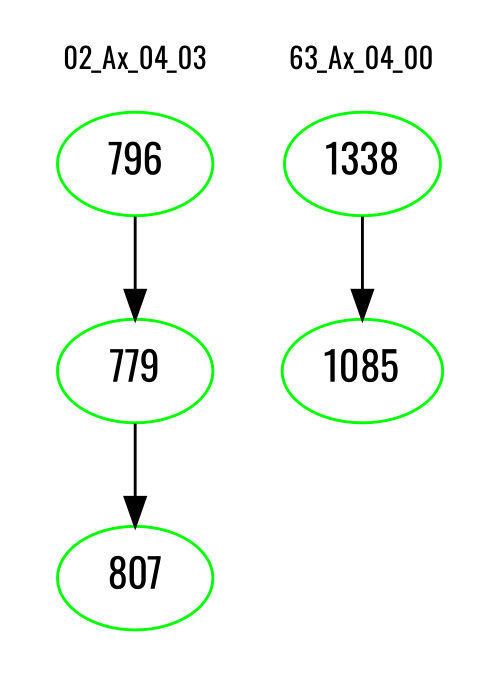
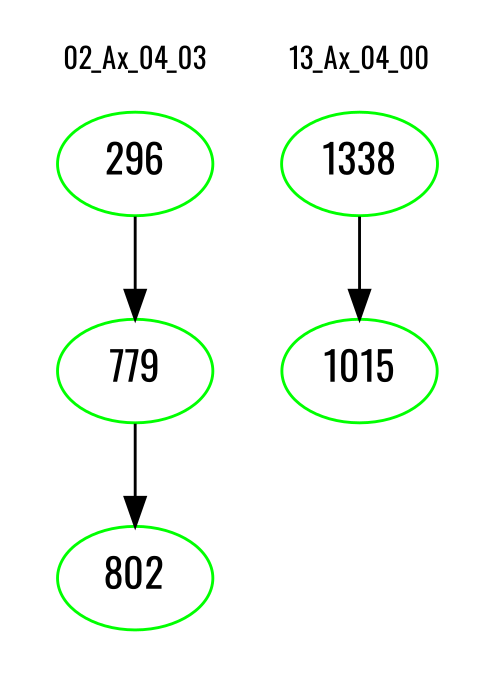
(362, 62) -> (360, 62)
(135, 164) -> (135, 164)
(362, 371) -> (360, 371)
(135, 578) -> (135, 578)
